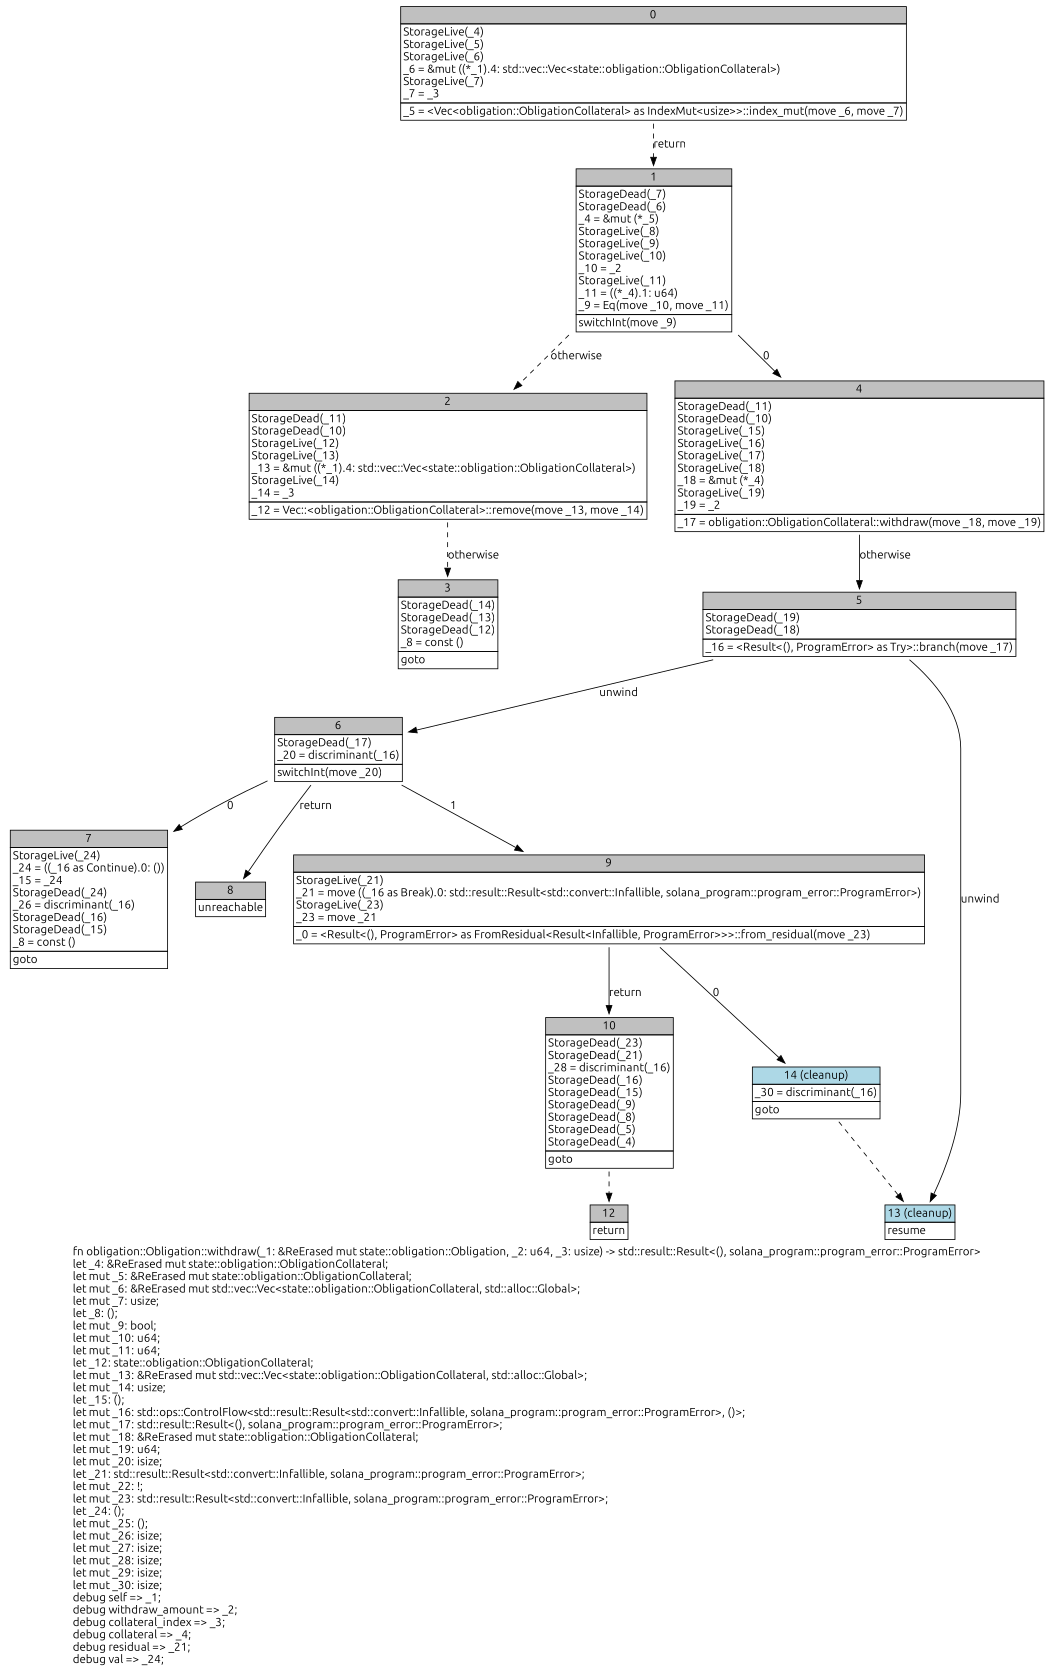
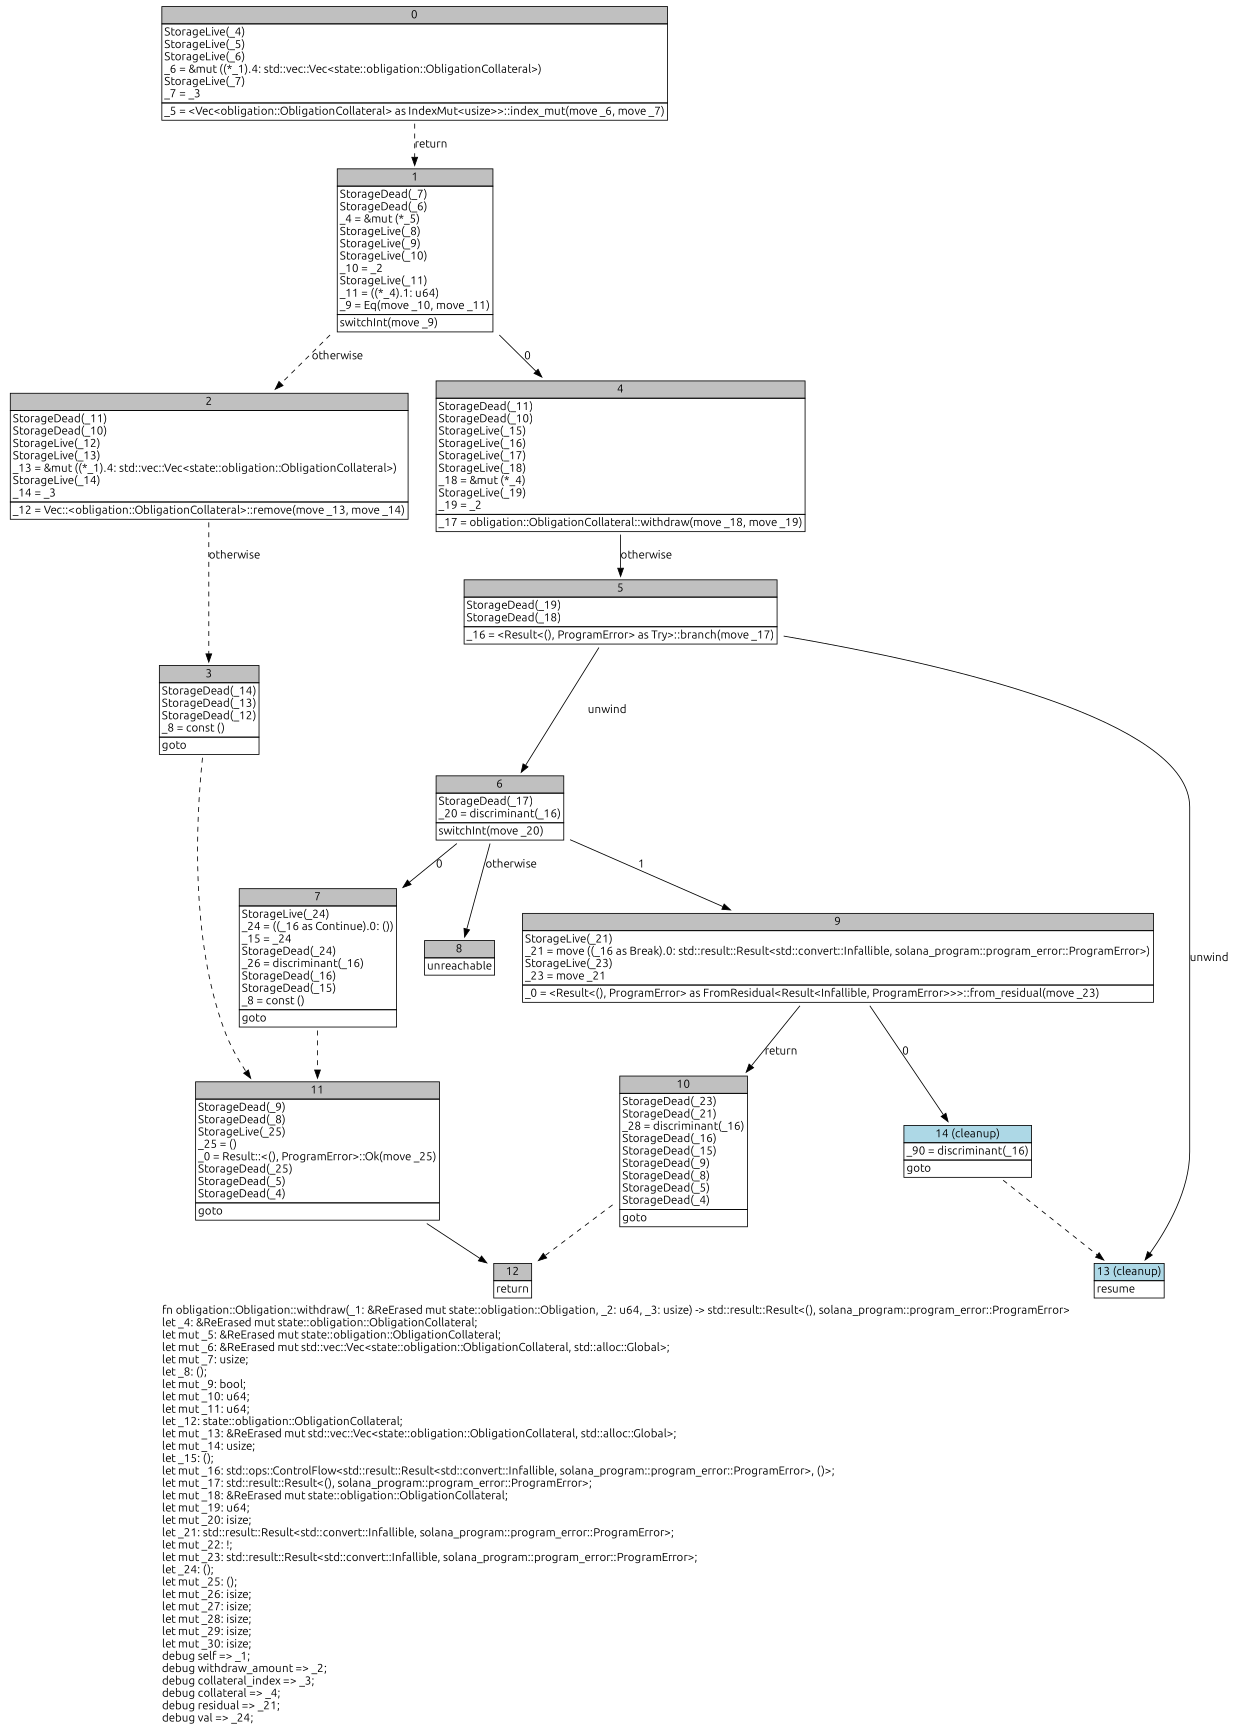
(316, 806) -> (511, 864)
(816, 1093) -> (968, 1151)
none -> (318, 1151)
